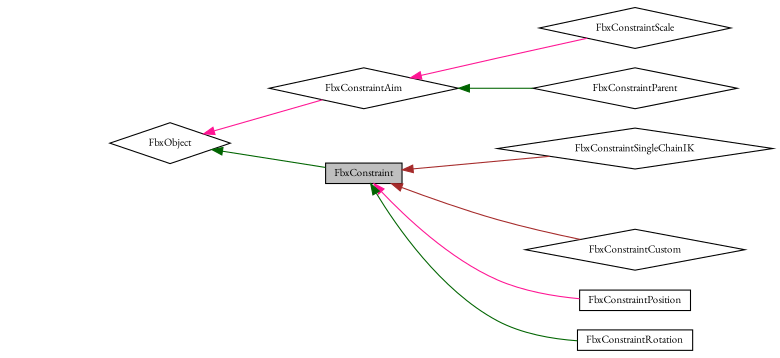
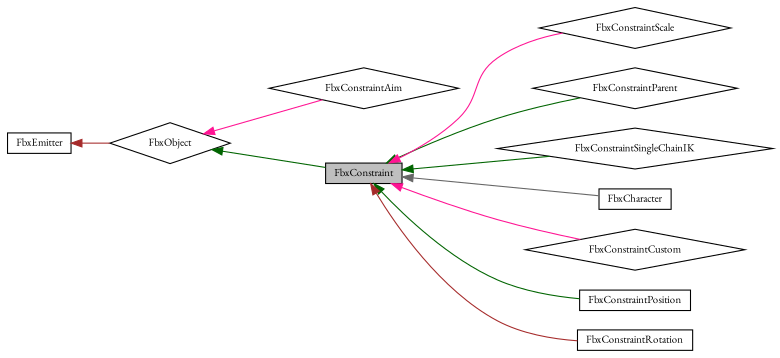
(504, 57) -> (476, 88)
(501, 88) -> (486, 122)
none -> (39, 143)
(481, 163) -> (481, 163)
none -> (635, 199)
(490, 217) -> (490, 217)
(470, 265) -> (470, 265)
(459, 294) -> (459, 294)
